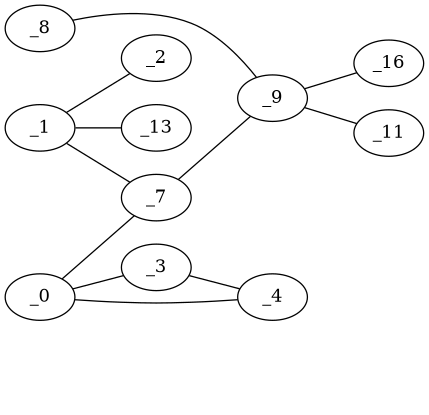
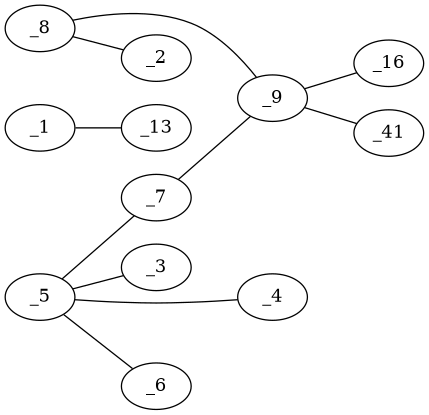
(98, 93) -> (98, 43)
(389, 133) -> (389, 133)
(98, 163) -> none
(215, 282) -> none
(40, 297) -> (40, 297)
none -> (156, 386)
